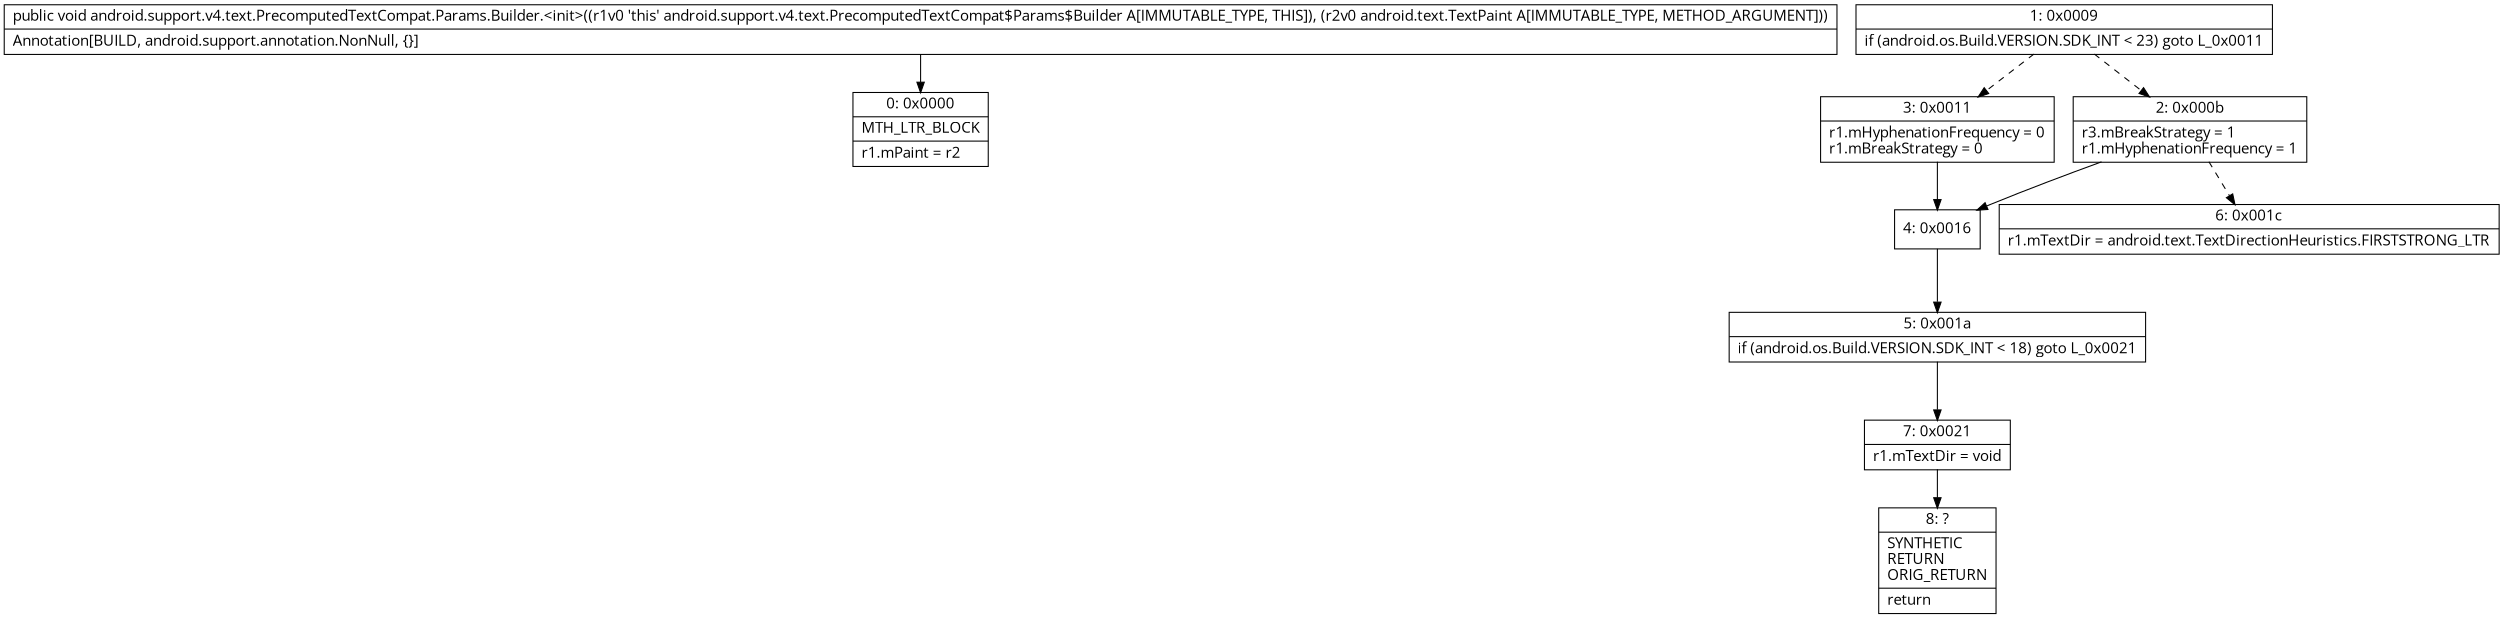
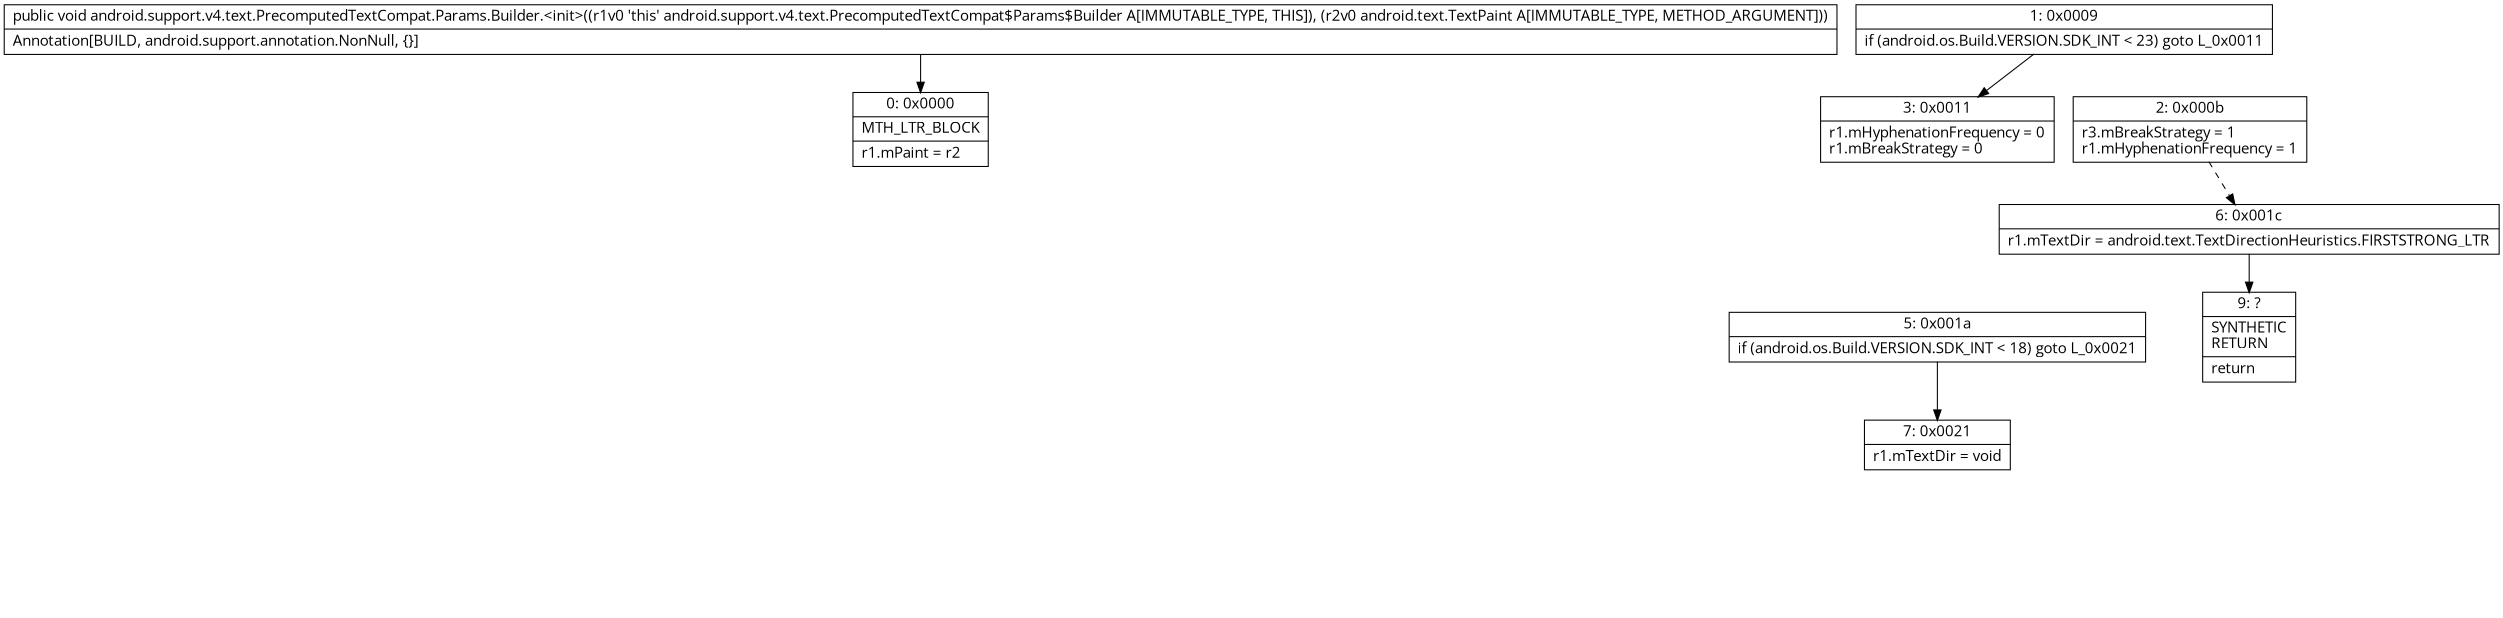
(2010, 72) -> (2010, 72)
(2118, 72) -> none
(1937, 229) -> none
none -> (2249, 337)
(1937, 561) -> none
